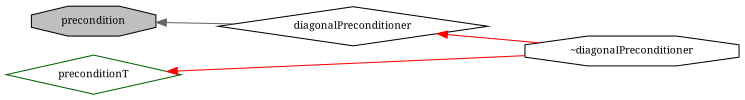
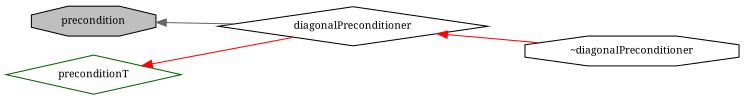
(351, 63) -> (223, 51)
